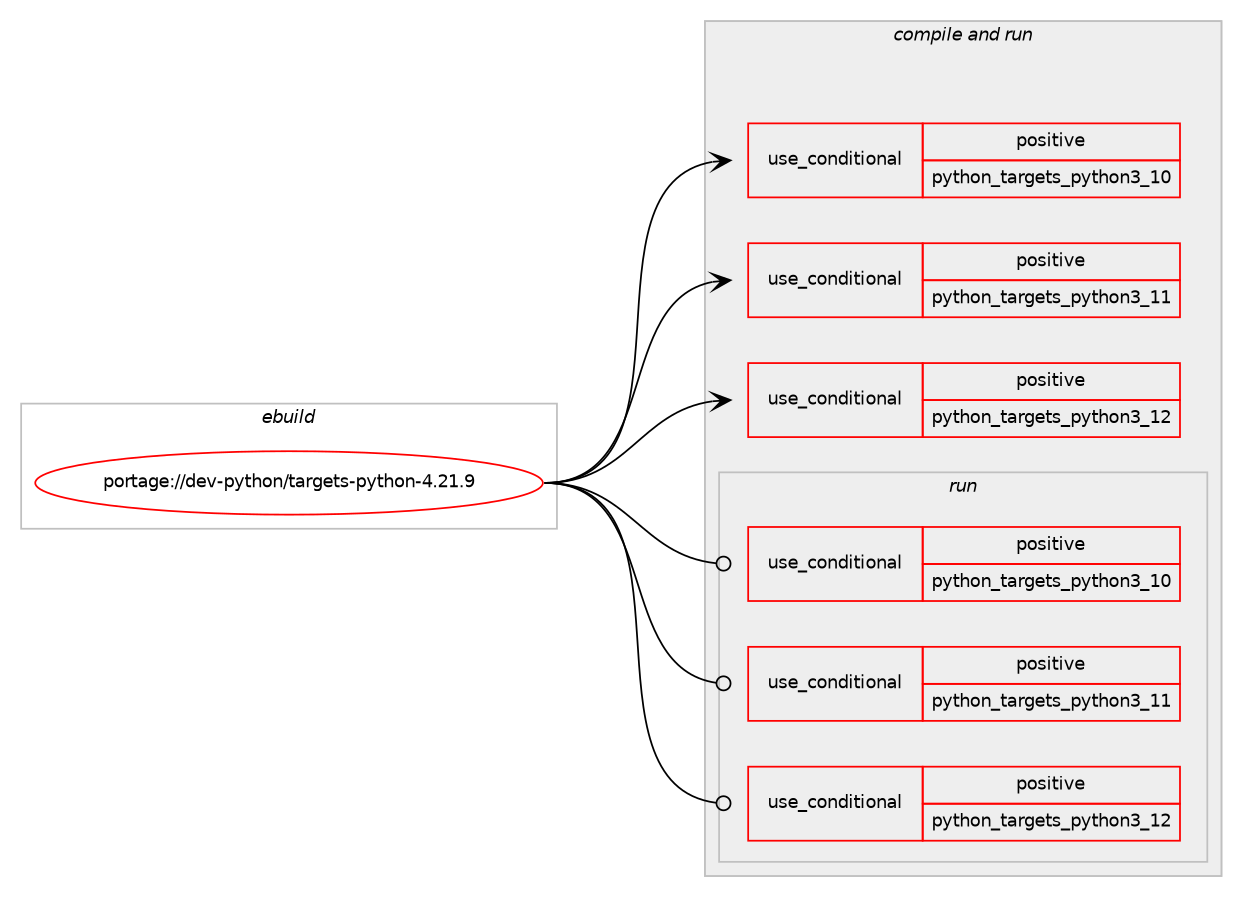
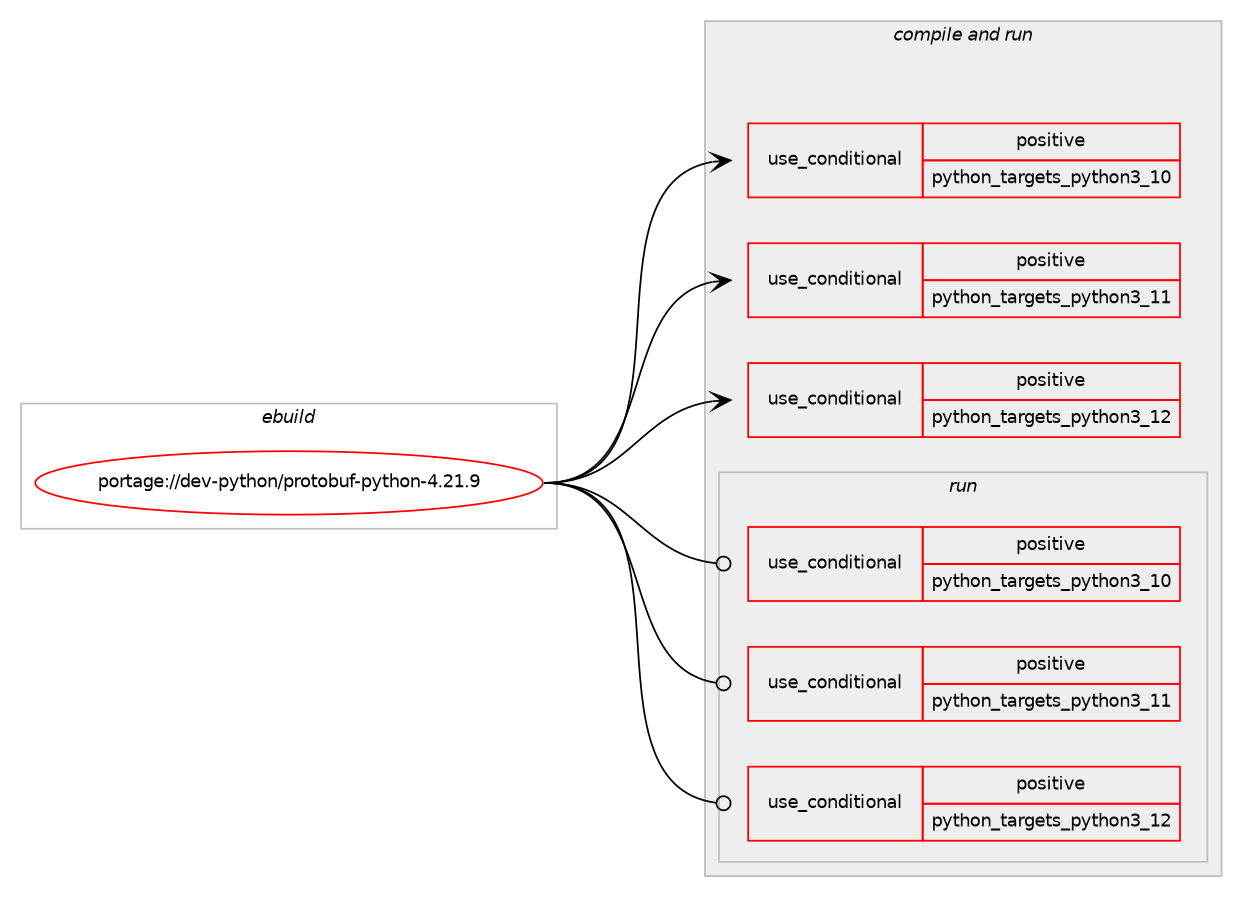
(289, 483) -> (289, 483)
